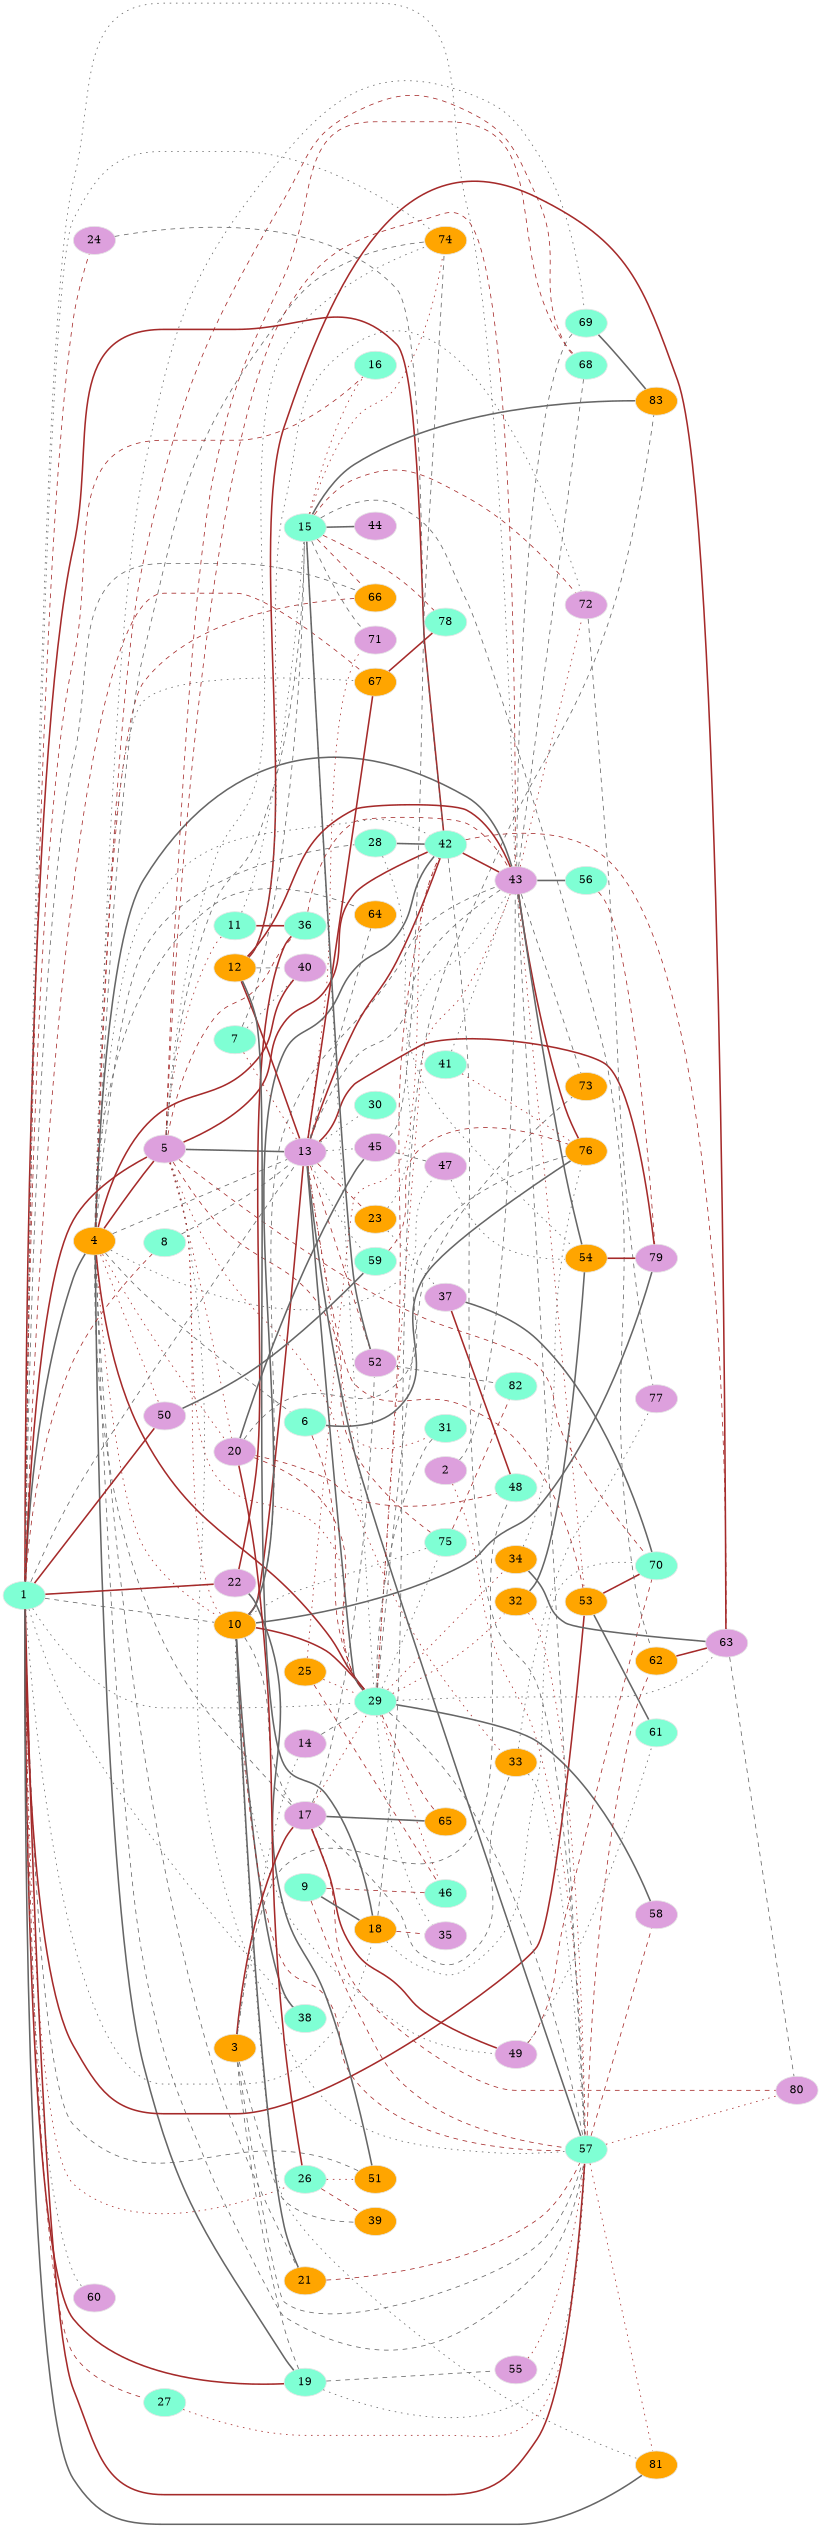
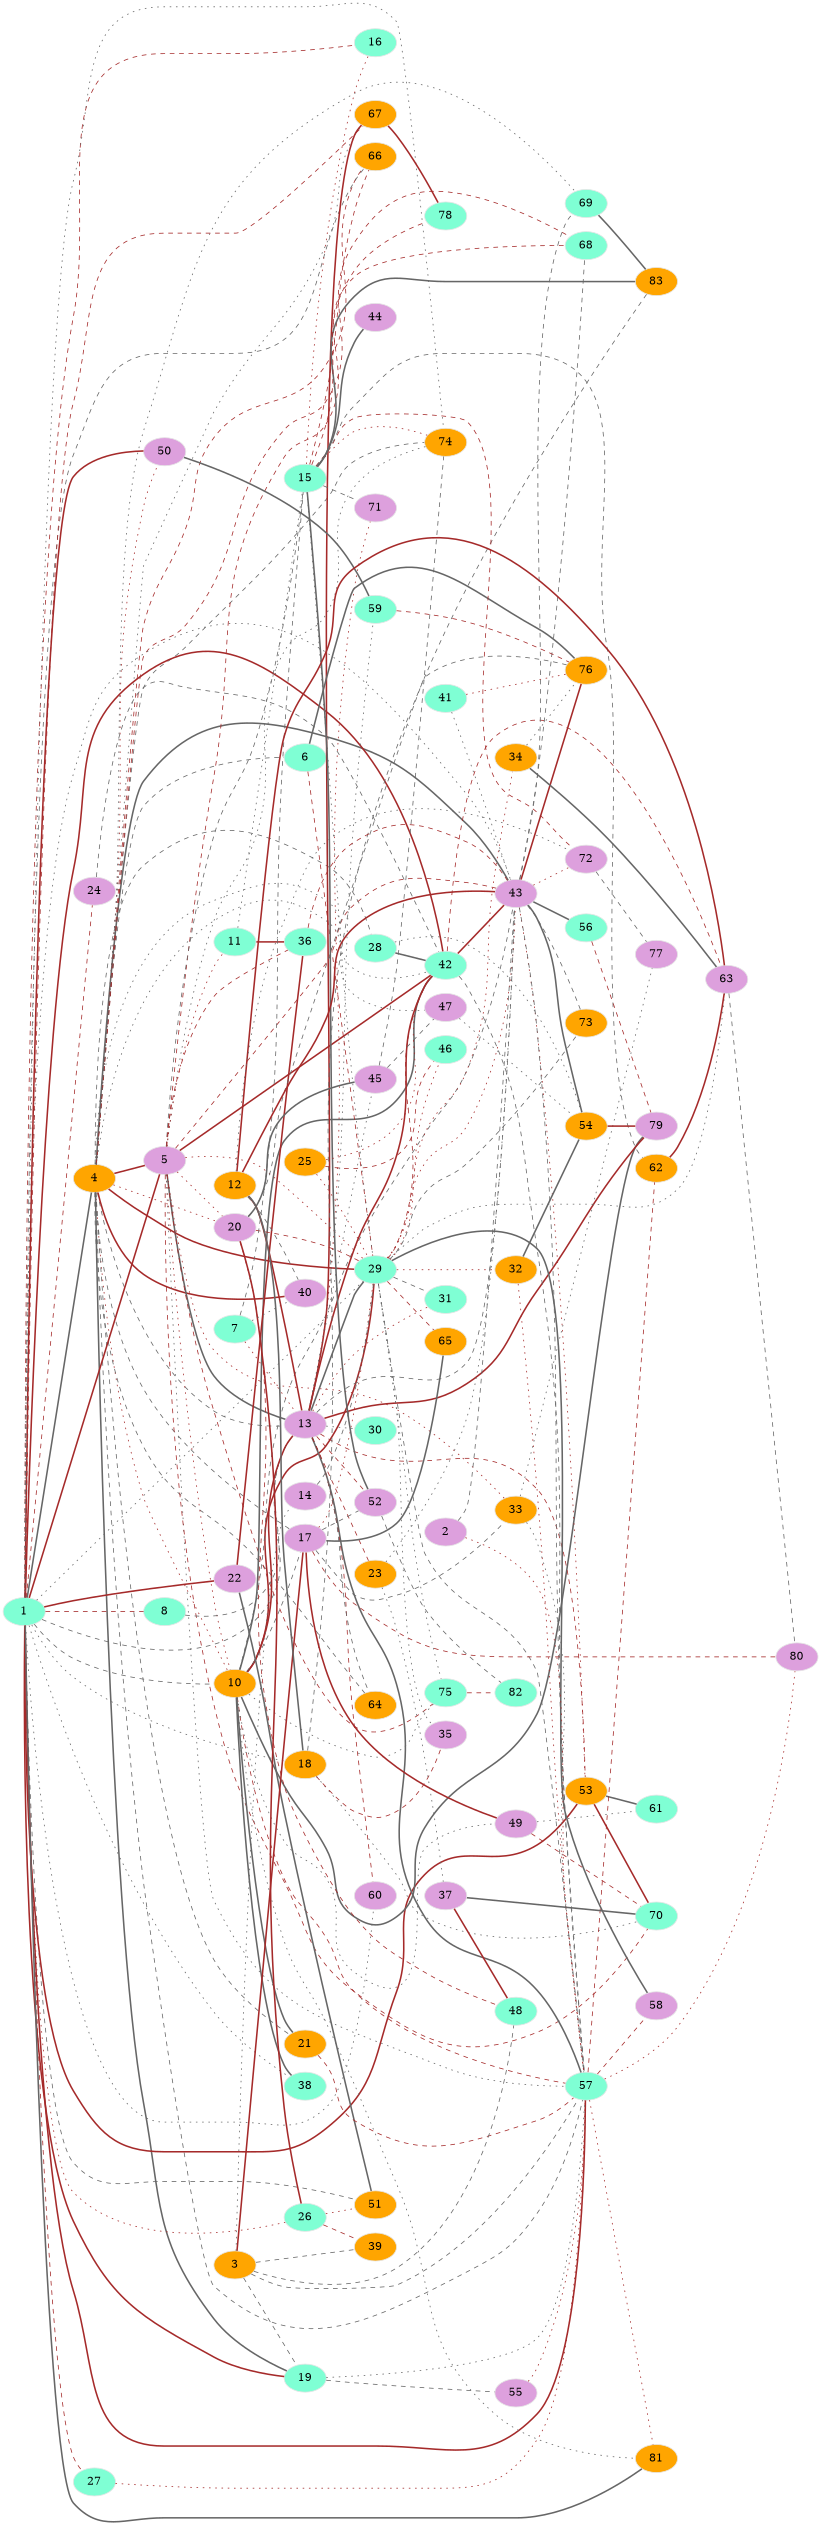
none -> (349, 1658)
(305, 1887) -> none
